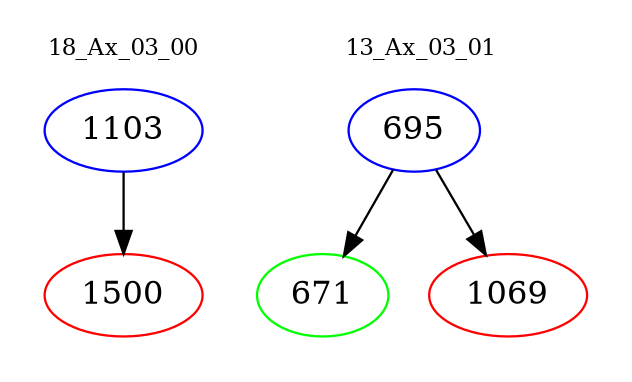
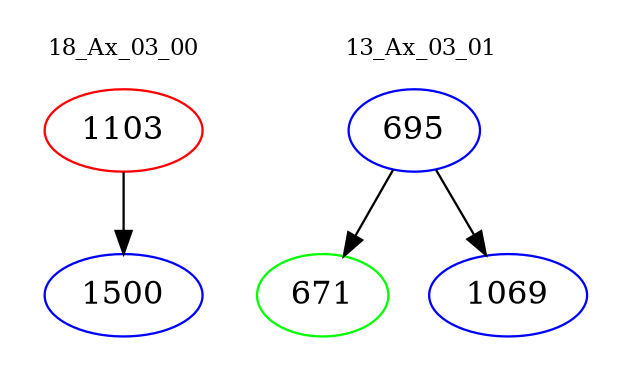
(124, 130) -> (124, 130)
(124, 295) -> (124, 295)
(508, 295) -> (508, 295)
